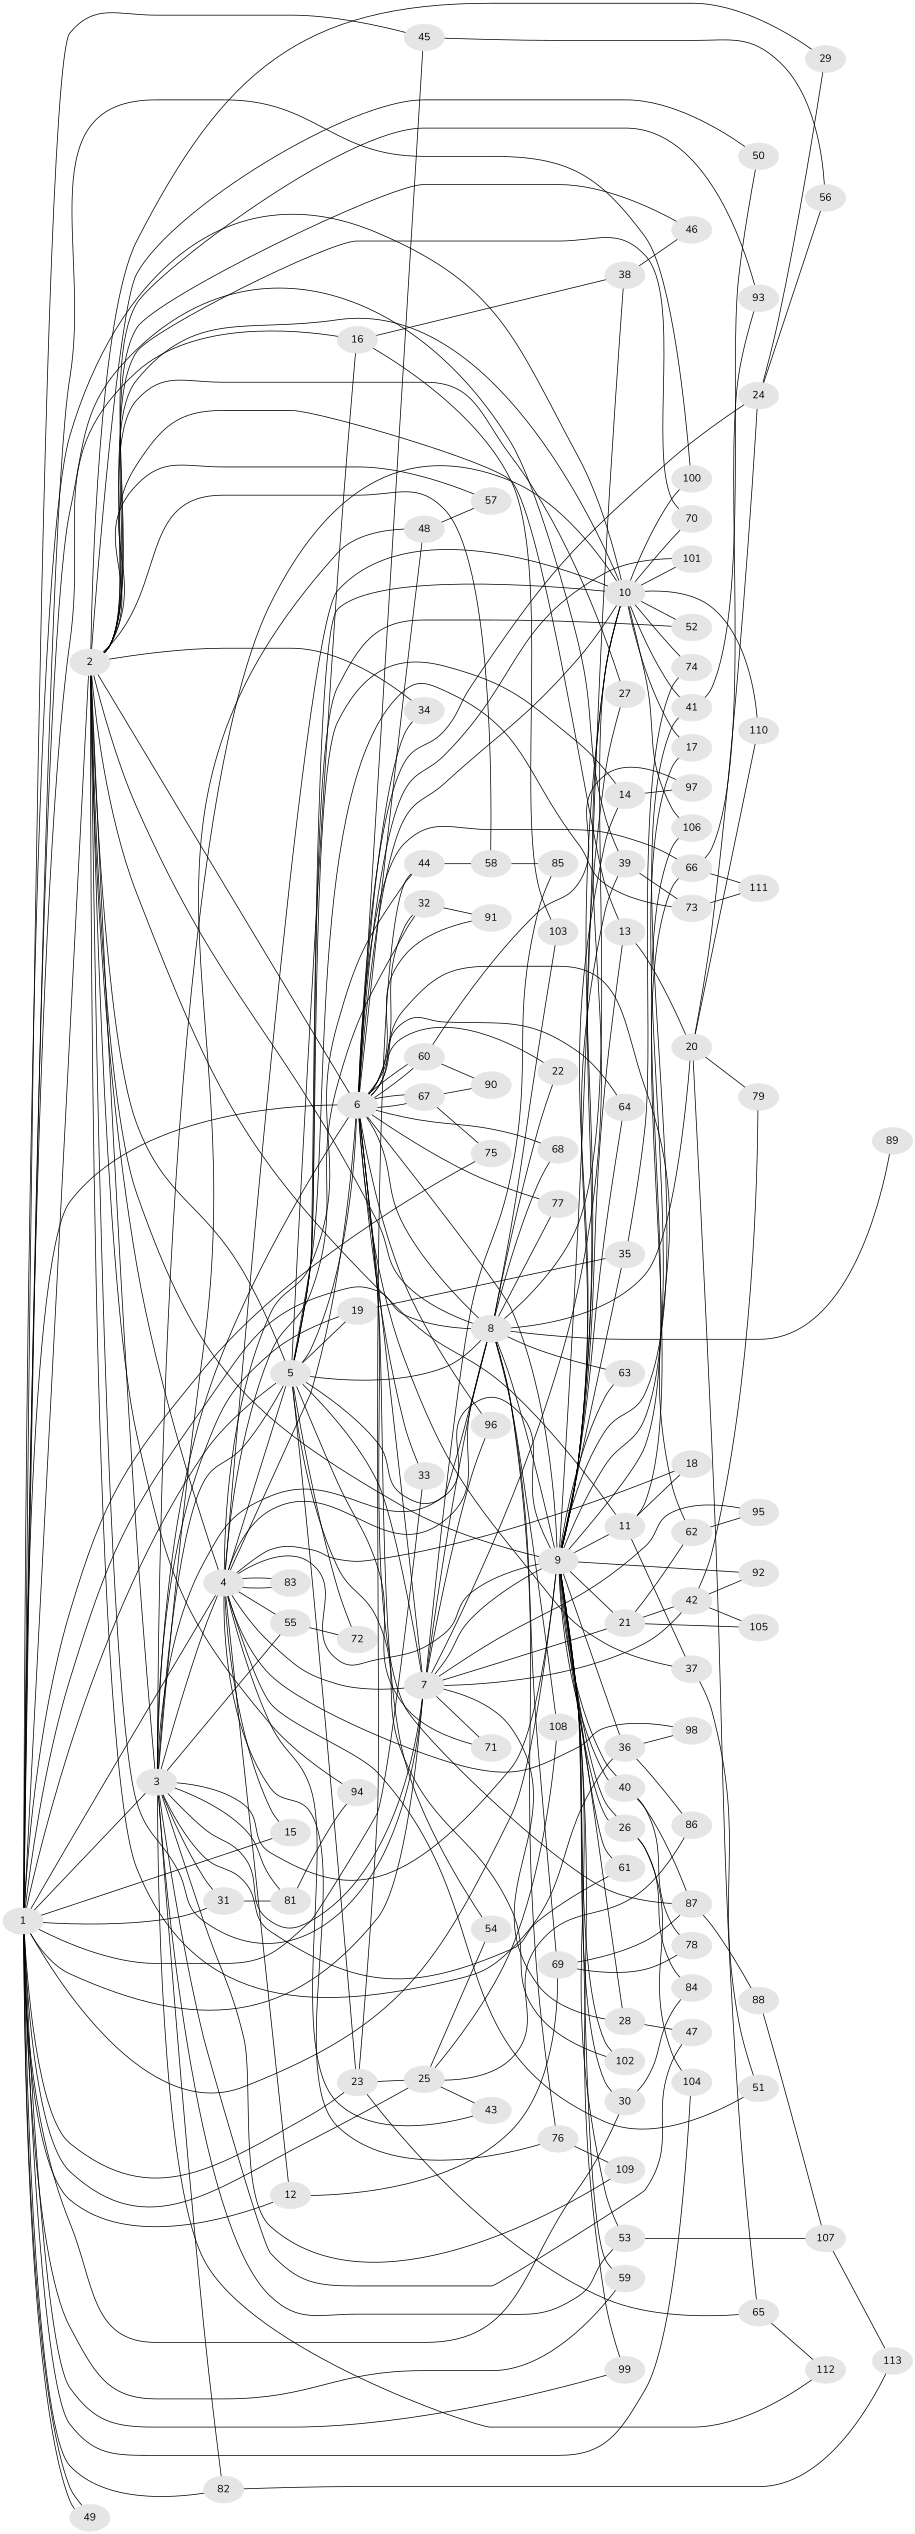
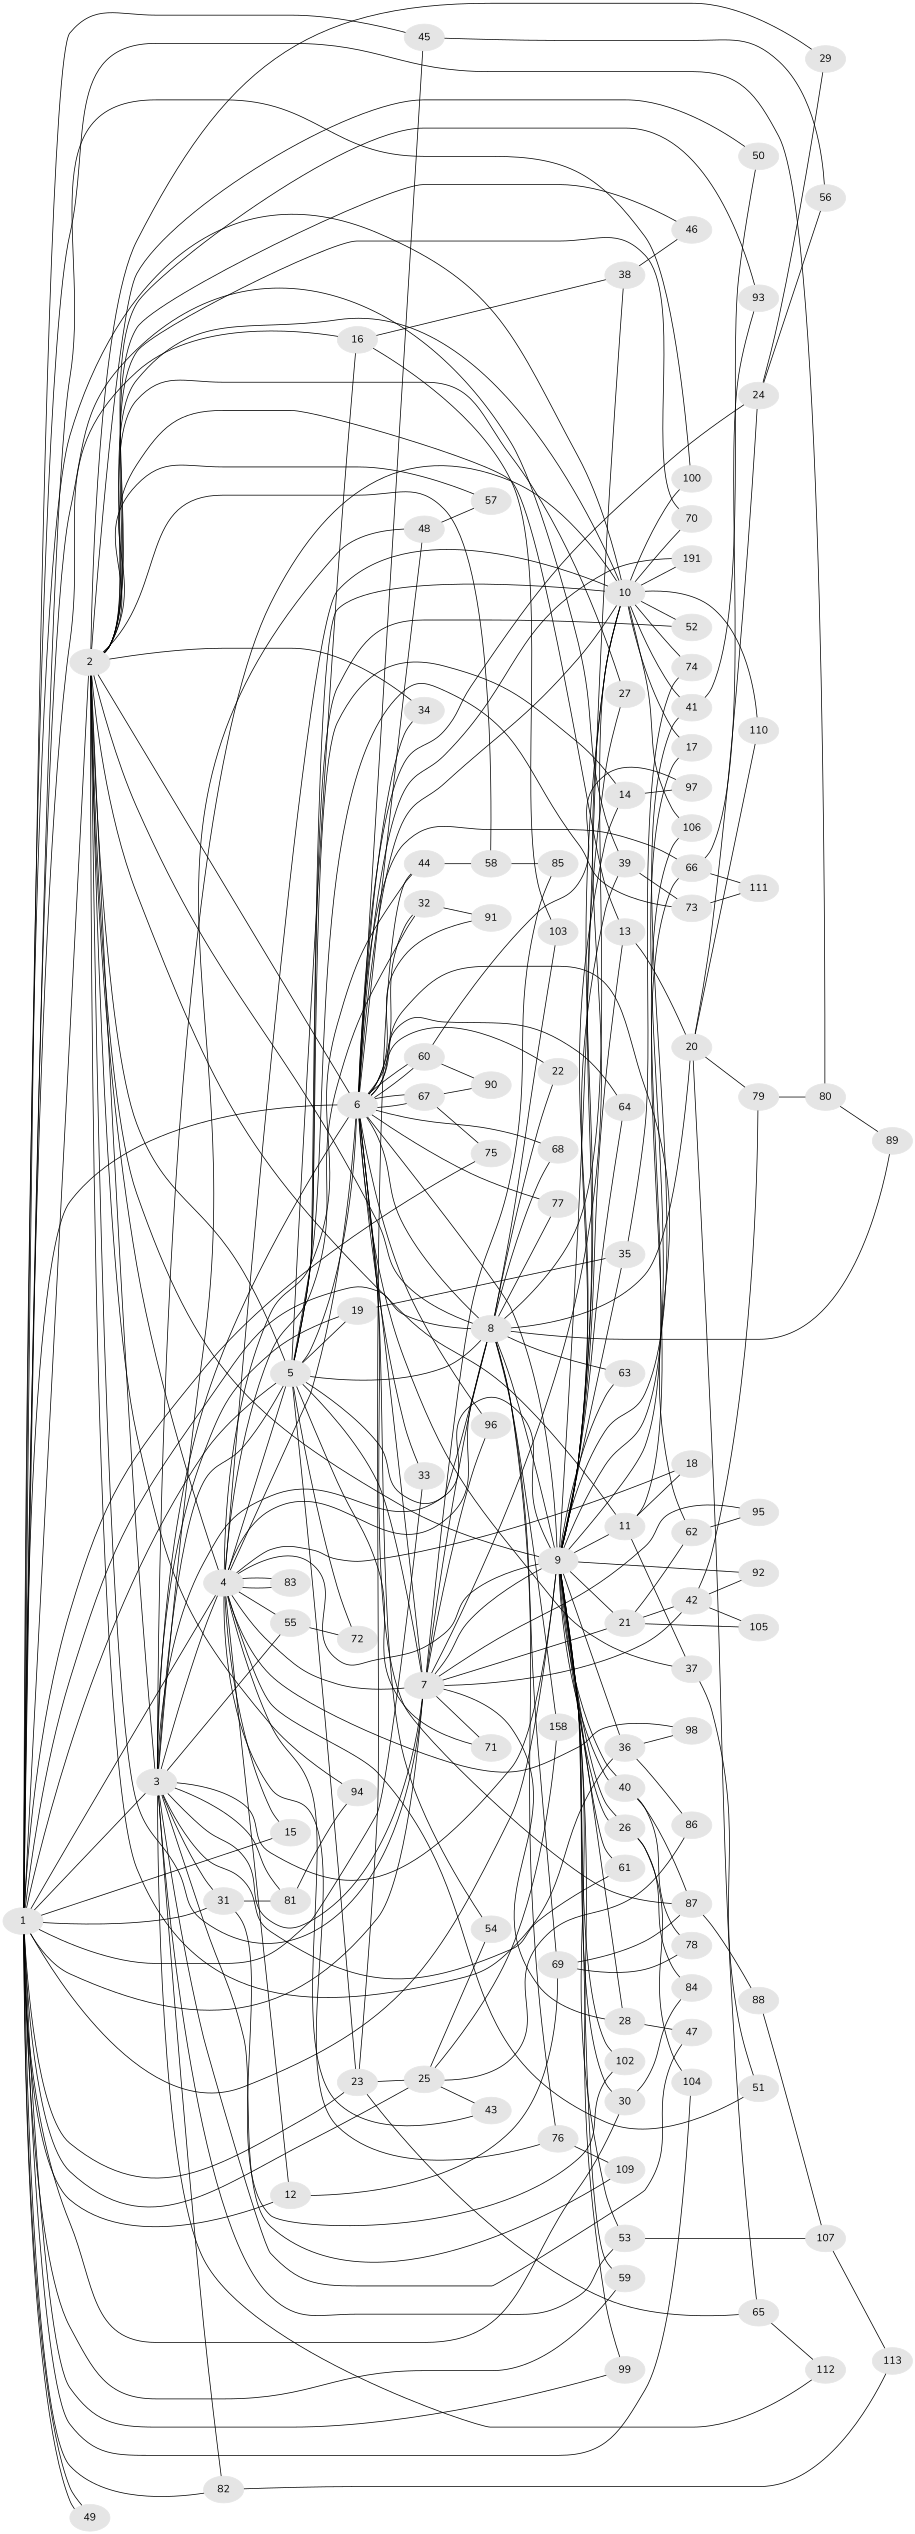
(692, 559) -> (692, 559)
none -> (826, 1097)
(558, 1727) -> (558, 1727)
(418, 1785) -> (323, 2225)
